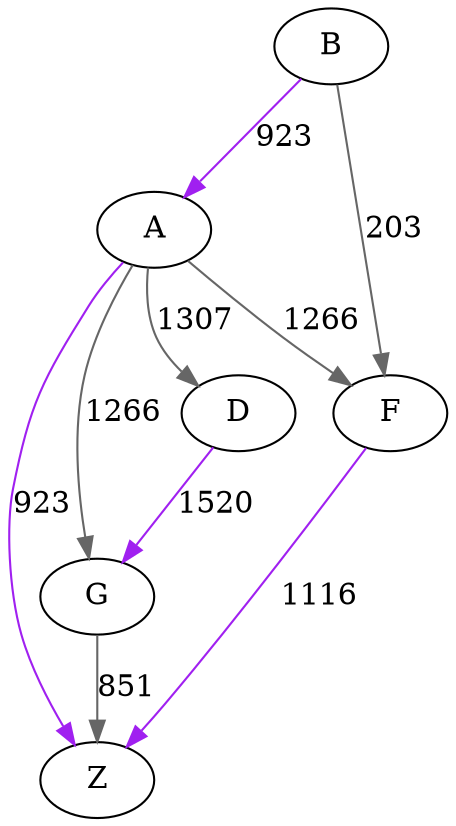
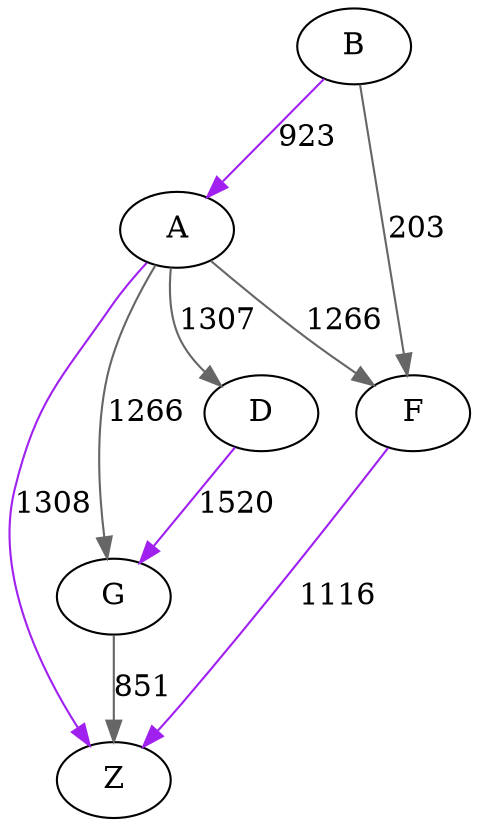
(42, 505) -> (54, 505)
